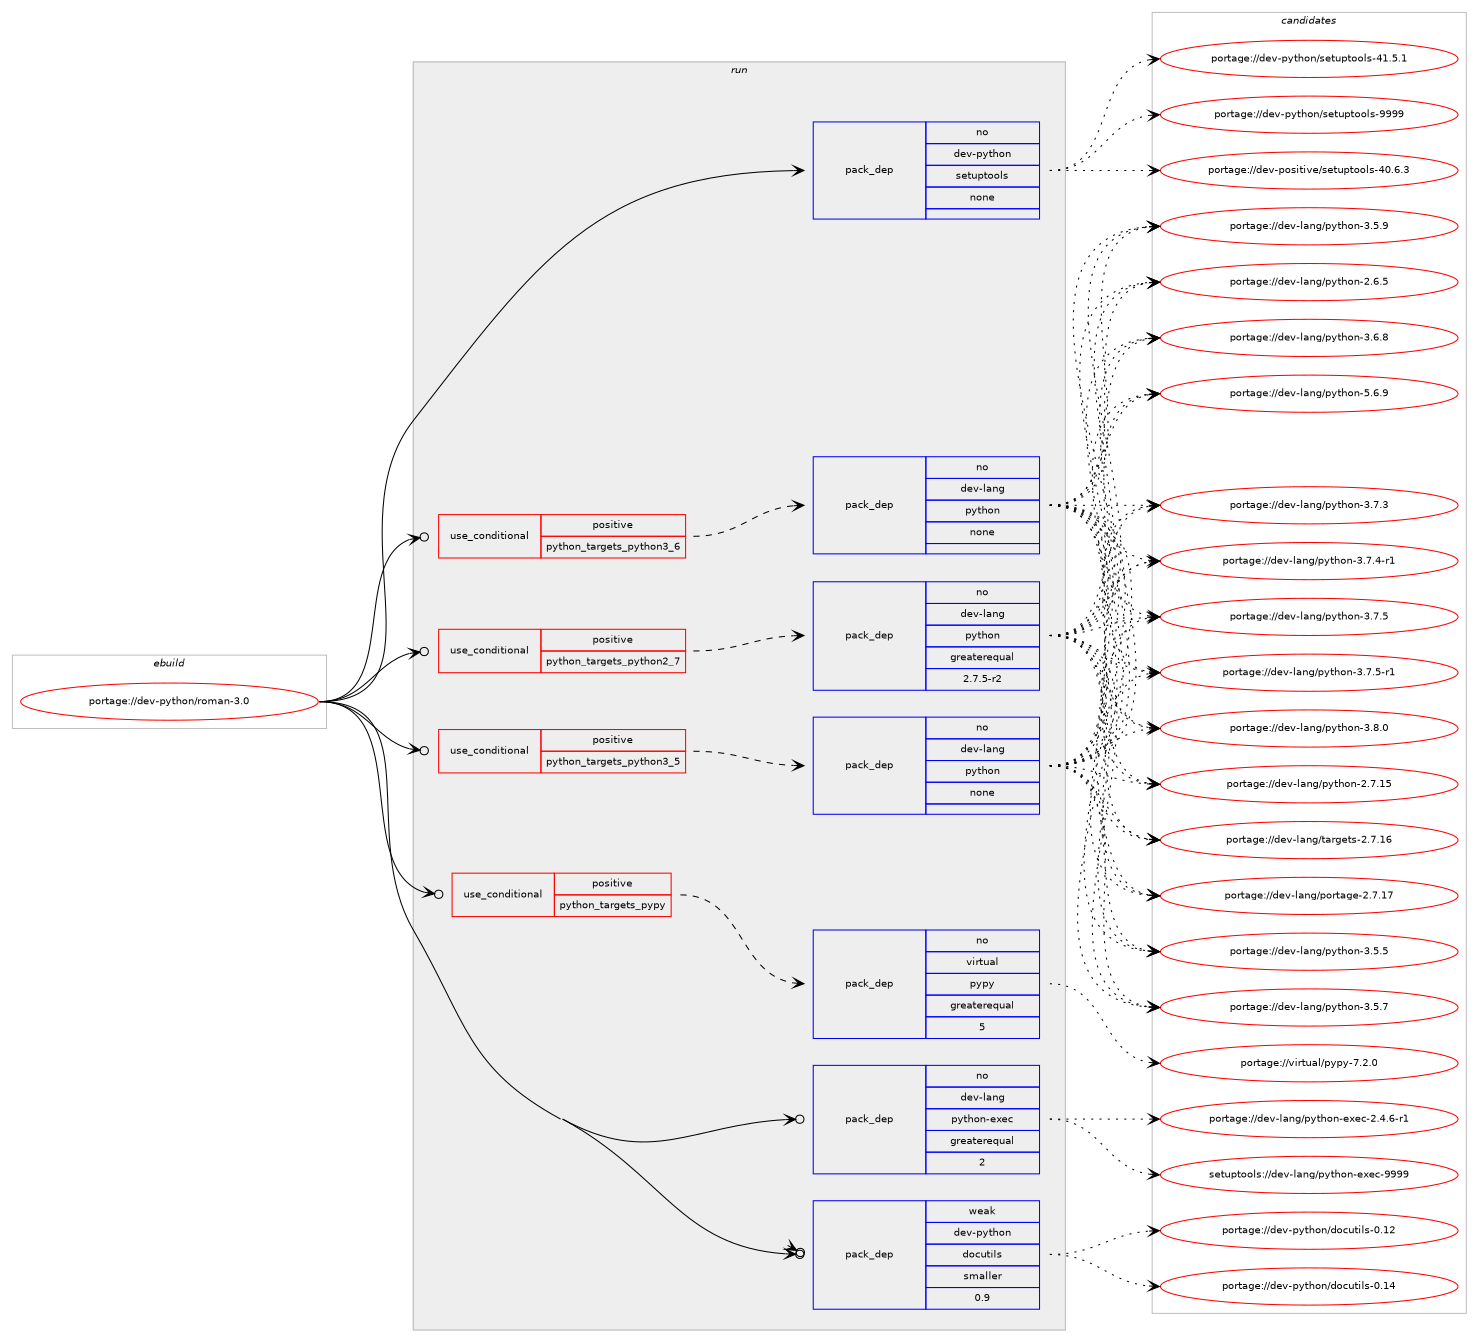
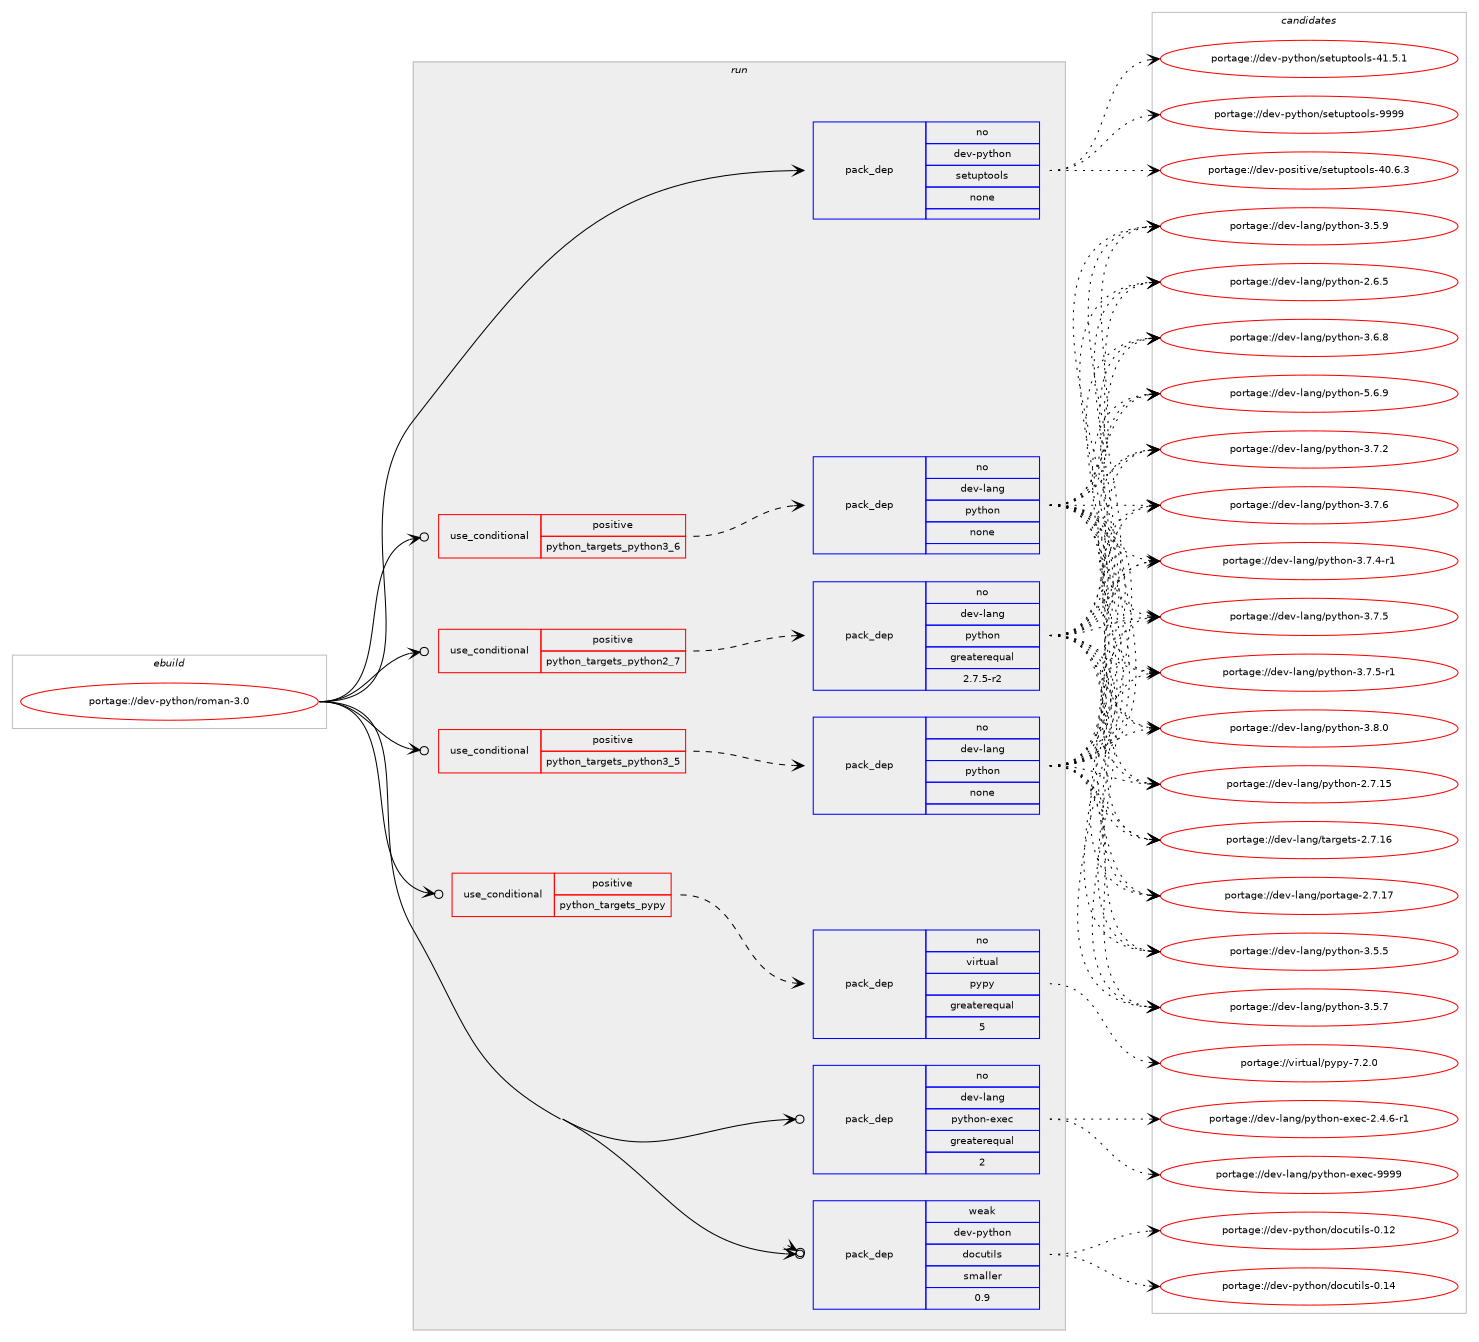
none -> (1309, 450)
(1309, 505) -> (1309, 505)
(1309, 1175) -> (1309, 1175)
